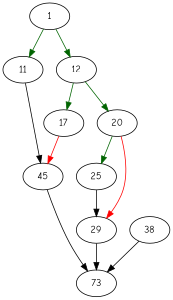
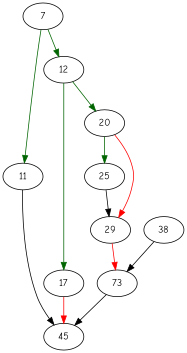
(50, 16) -> (43, 16)
(63, 229) -> (93, 307)
(96, 253) -> (113, 253)
